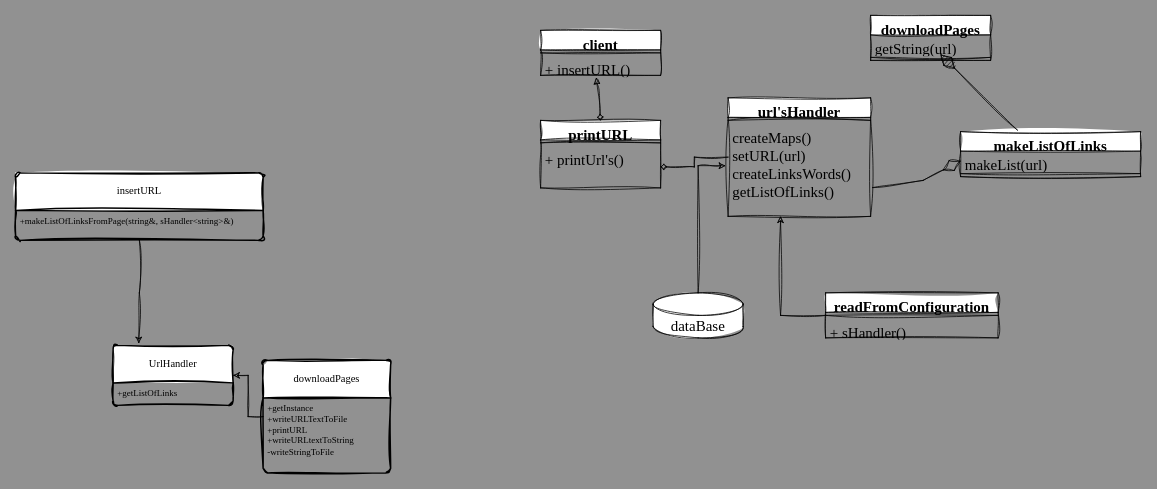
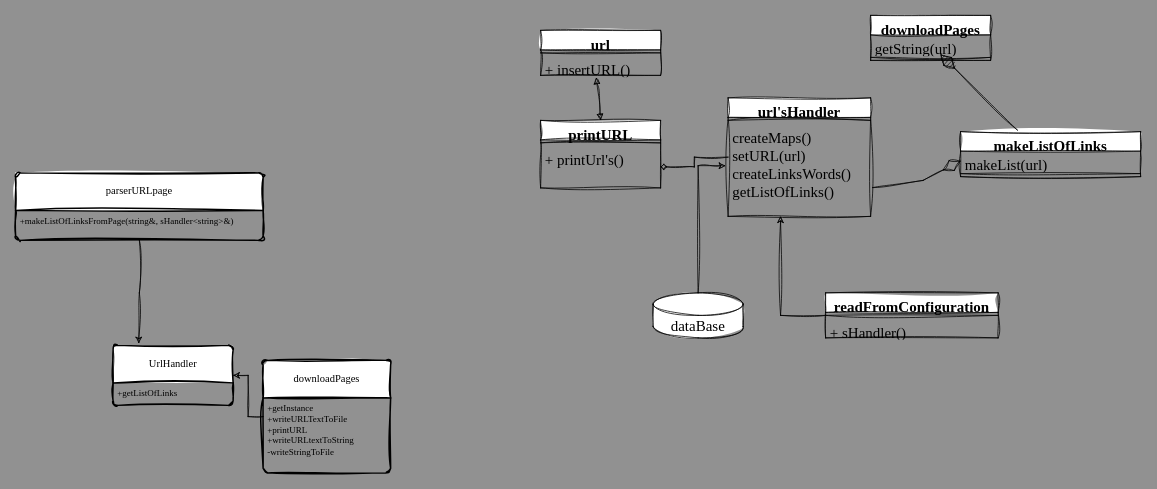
(600, 45) -> (600, 45)
(600, 113) -> (600, 112)
(139, 192) -> (139, 192)
